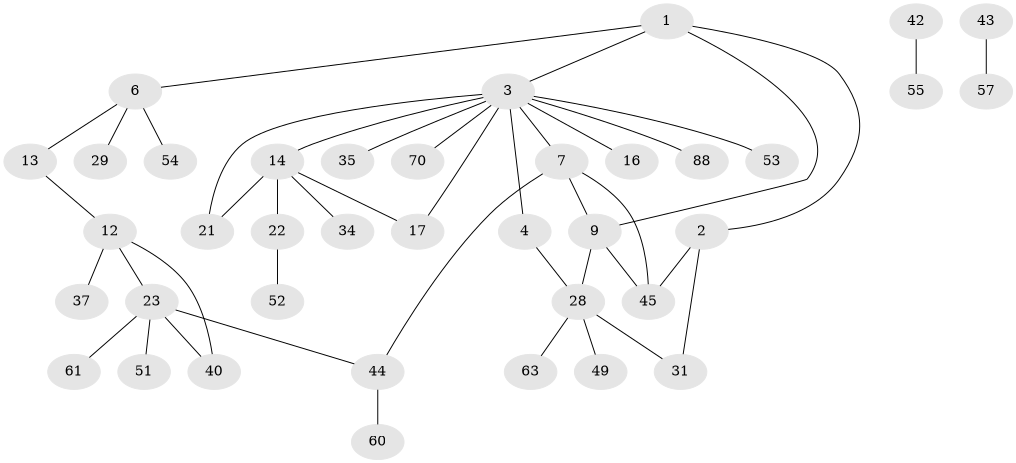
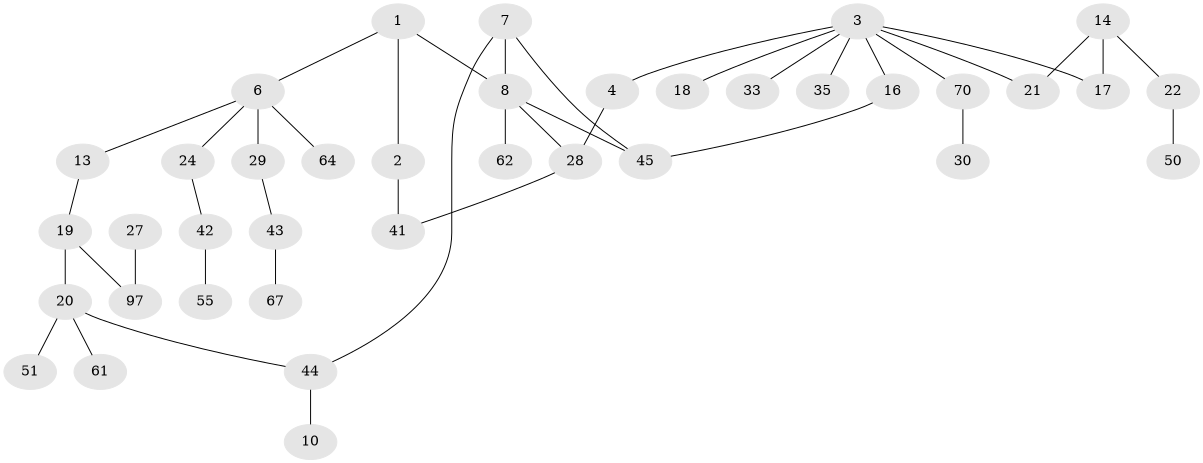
(587, 57) -> none
(986, 92) -> (276, 302)
(390, 120) -> none
(535, 127) -> none
(170, 162) -> (328, 162)
none -> (188, 162)
none -> (505, 162)
(702, 162) -> (683, 92)
(772, 162) -> (753, 92)
none -> (963, 162)
none -> (267, 197)
(110, 232) -> (65, 232)
none -> (135, 232)
(348, 232) -> none
(595, 232) -> (505, 92)
(675, 267) -> (773, 134)
(82, 302) -> (135, 302)
(152, 302) -> (65, 302)
(277, 302) -> (1173, 162)
(214, 372) -> none
(531, 372) -> none
(601, 372) -> none
(681, 372) -> (398, 232)
(378, 442) -> (311, 442)
